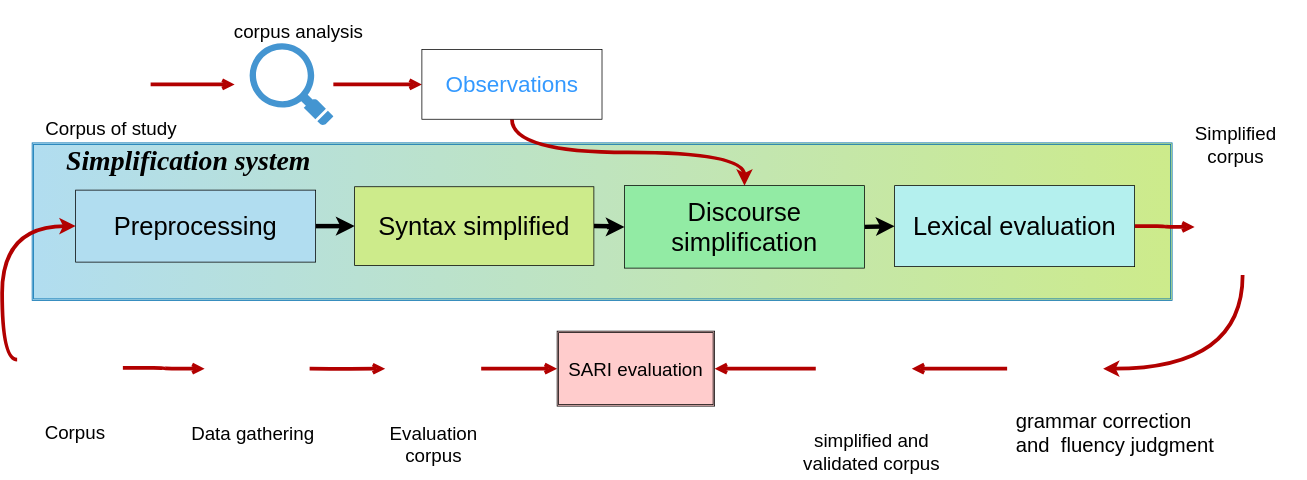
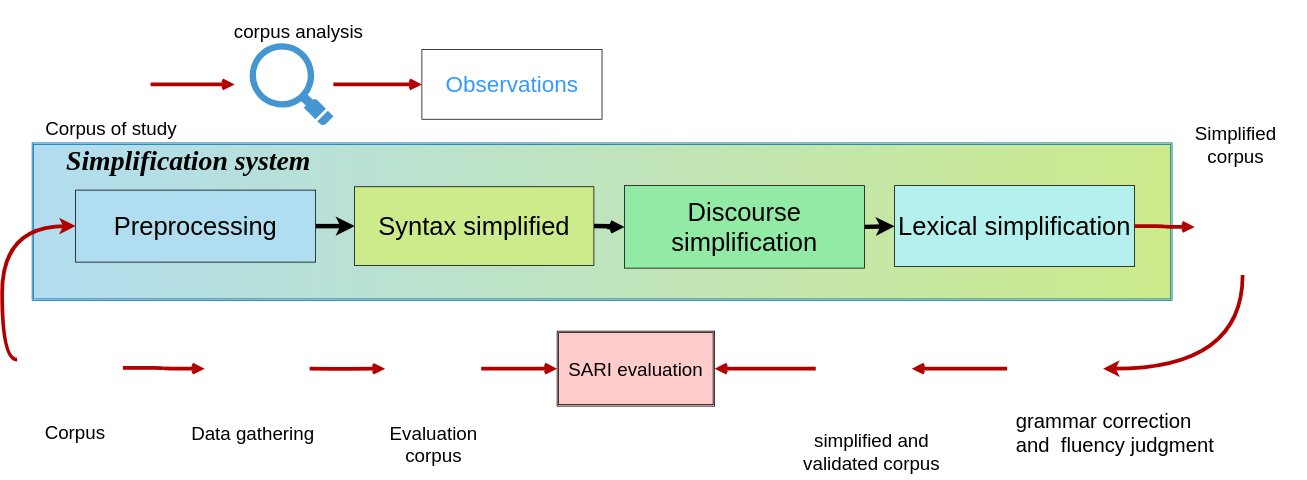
(624, 152) -> none
(1014, 226) -> (1014, 226)
(610, 227) -> (610, 227)
